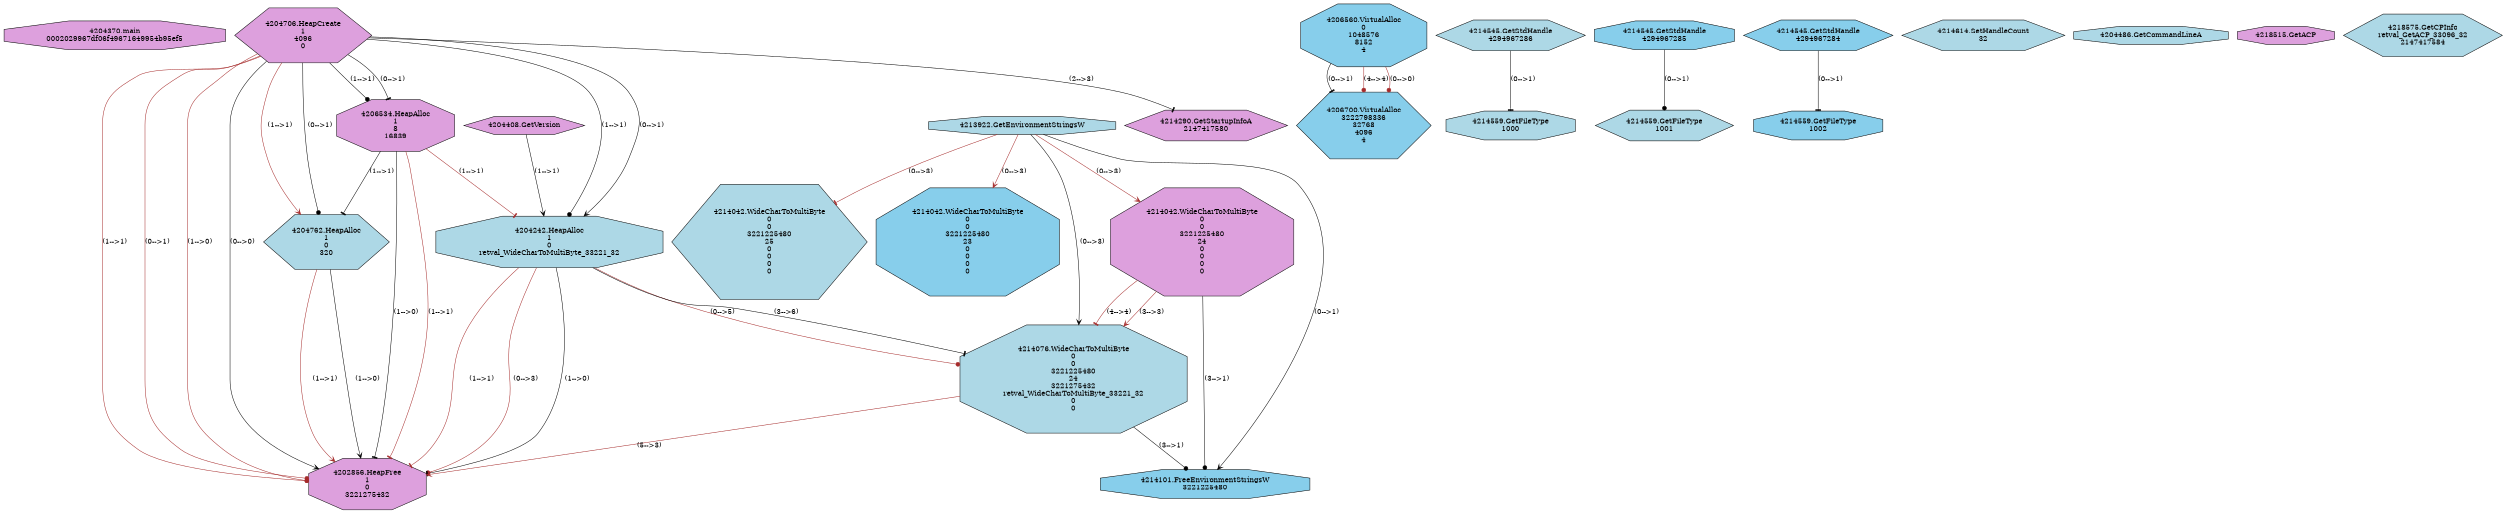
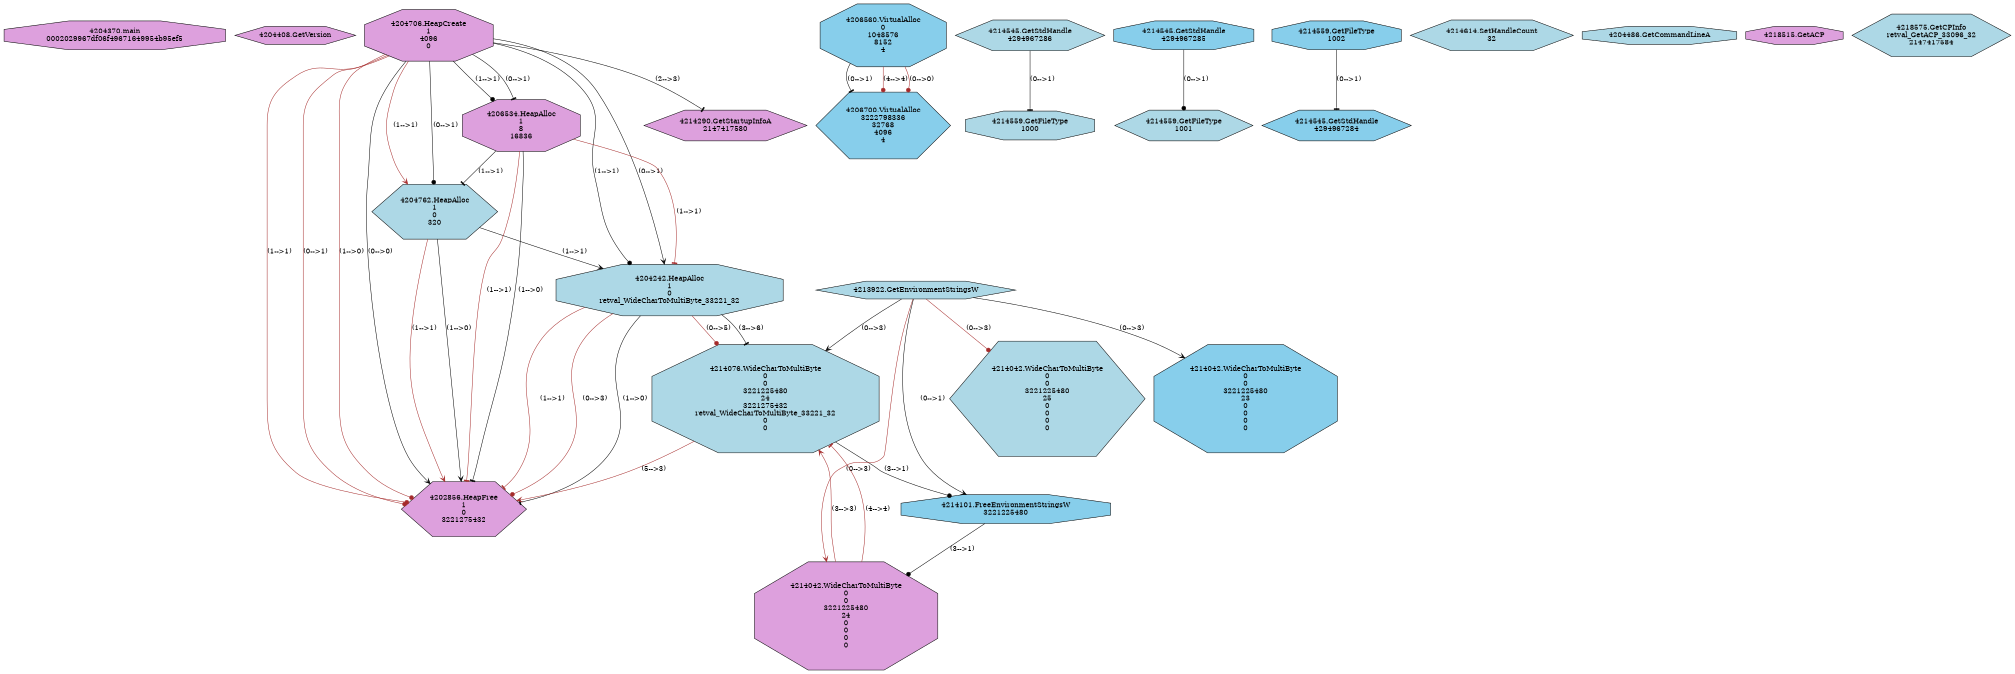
(303, 35) -> (429, 35)
(1818, 80) -> (1337, 79)
(396, 126) -> (521, 125)
(1022, 126) -> (916, 290)
(1007, 159) -> (1079, 319)
(916, 165) -> (956, 324)
(534, 173) -> (539, 248)
(1204, 381) -> (948, 548)
(367, 484) -> (464, 509)
